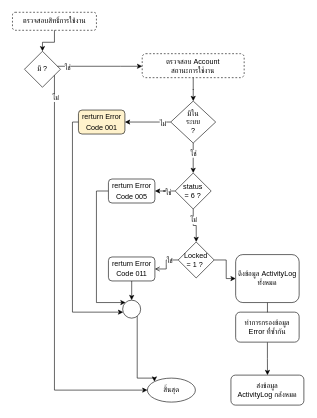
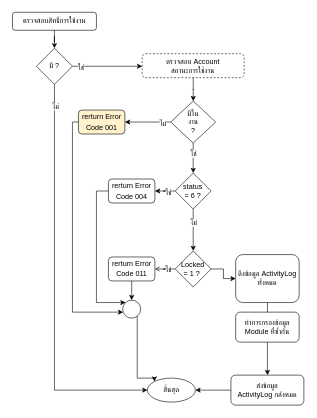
(54, 21) -> (54, 21)
(42, 69) -> (54, 66)
(193, 122) -> (193, 122)
(132, 191) -> (132, 191)
(196, 260) -> (193, 269)
(267, 327) -> (267, 327)
none -> (200, 390)
